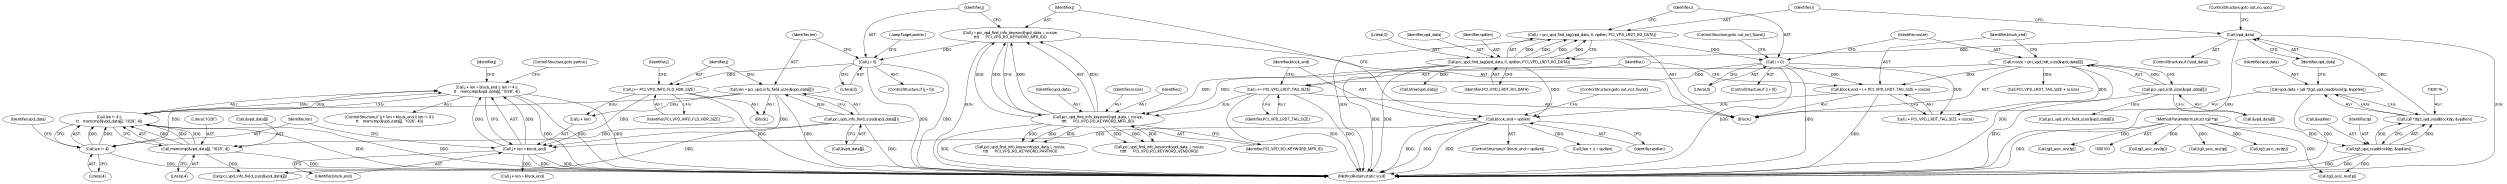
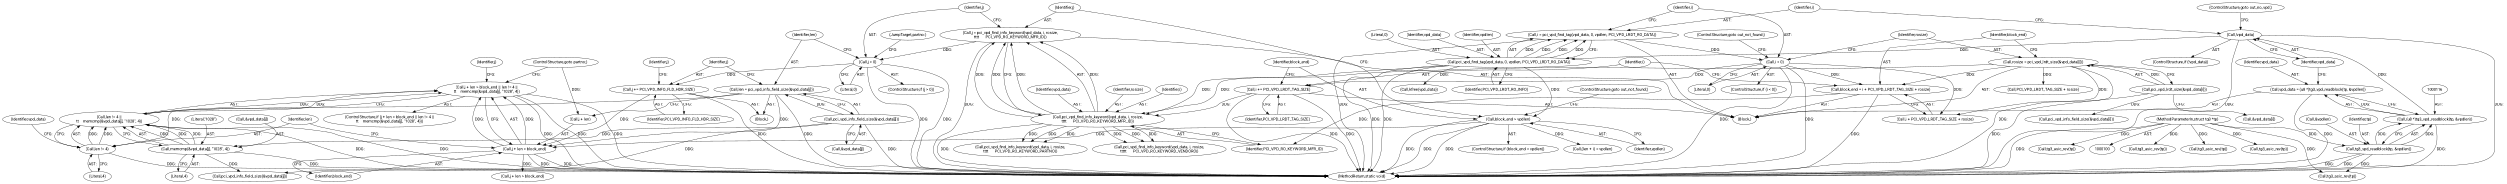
(1497, 90) -> (1497, 90)
(616, 100) -> (570, 89)
(675, 104) -> (675, 104)
(1680, 106) -> (1564, 98)
(2202, 109) -> none
none -> (1932, 174)
